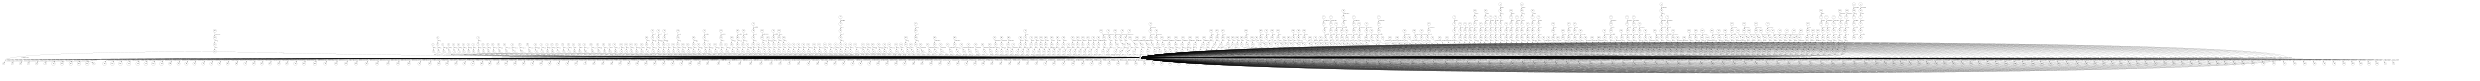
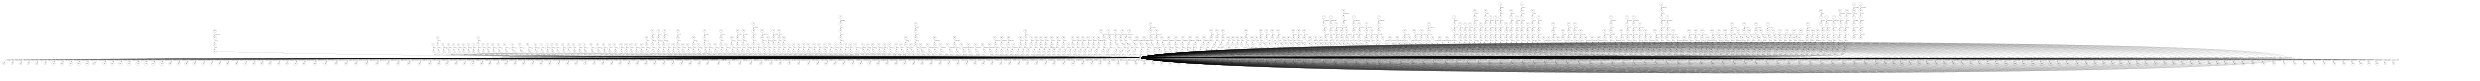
(65, 54) -> (617, 58)
